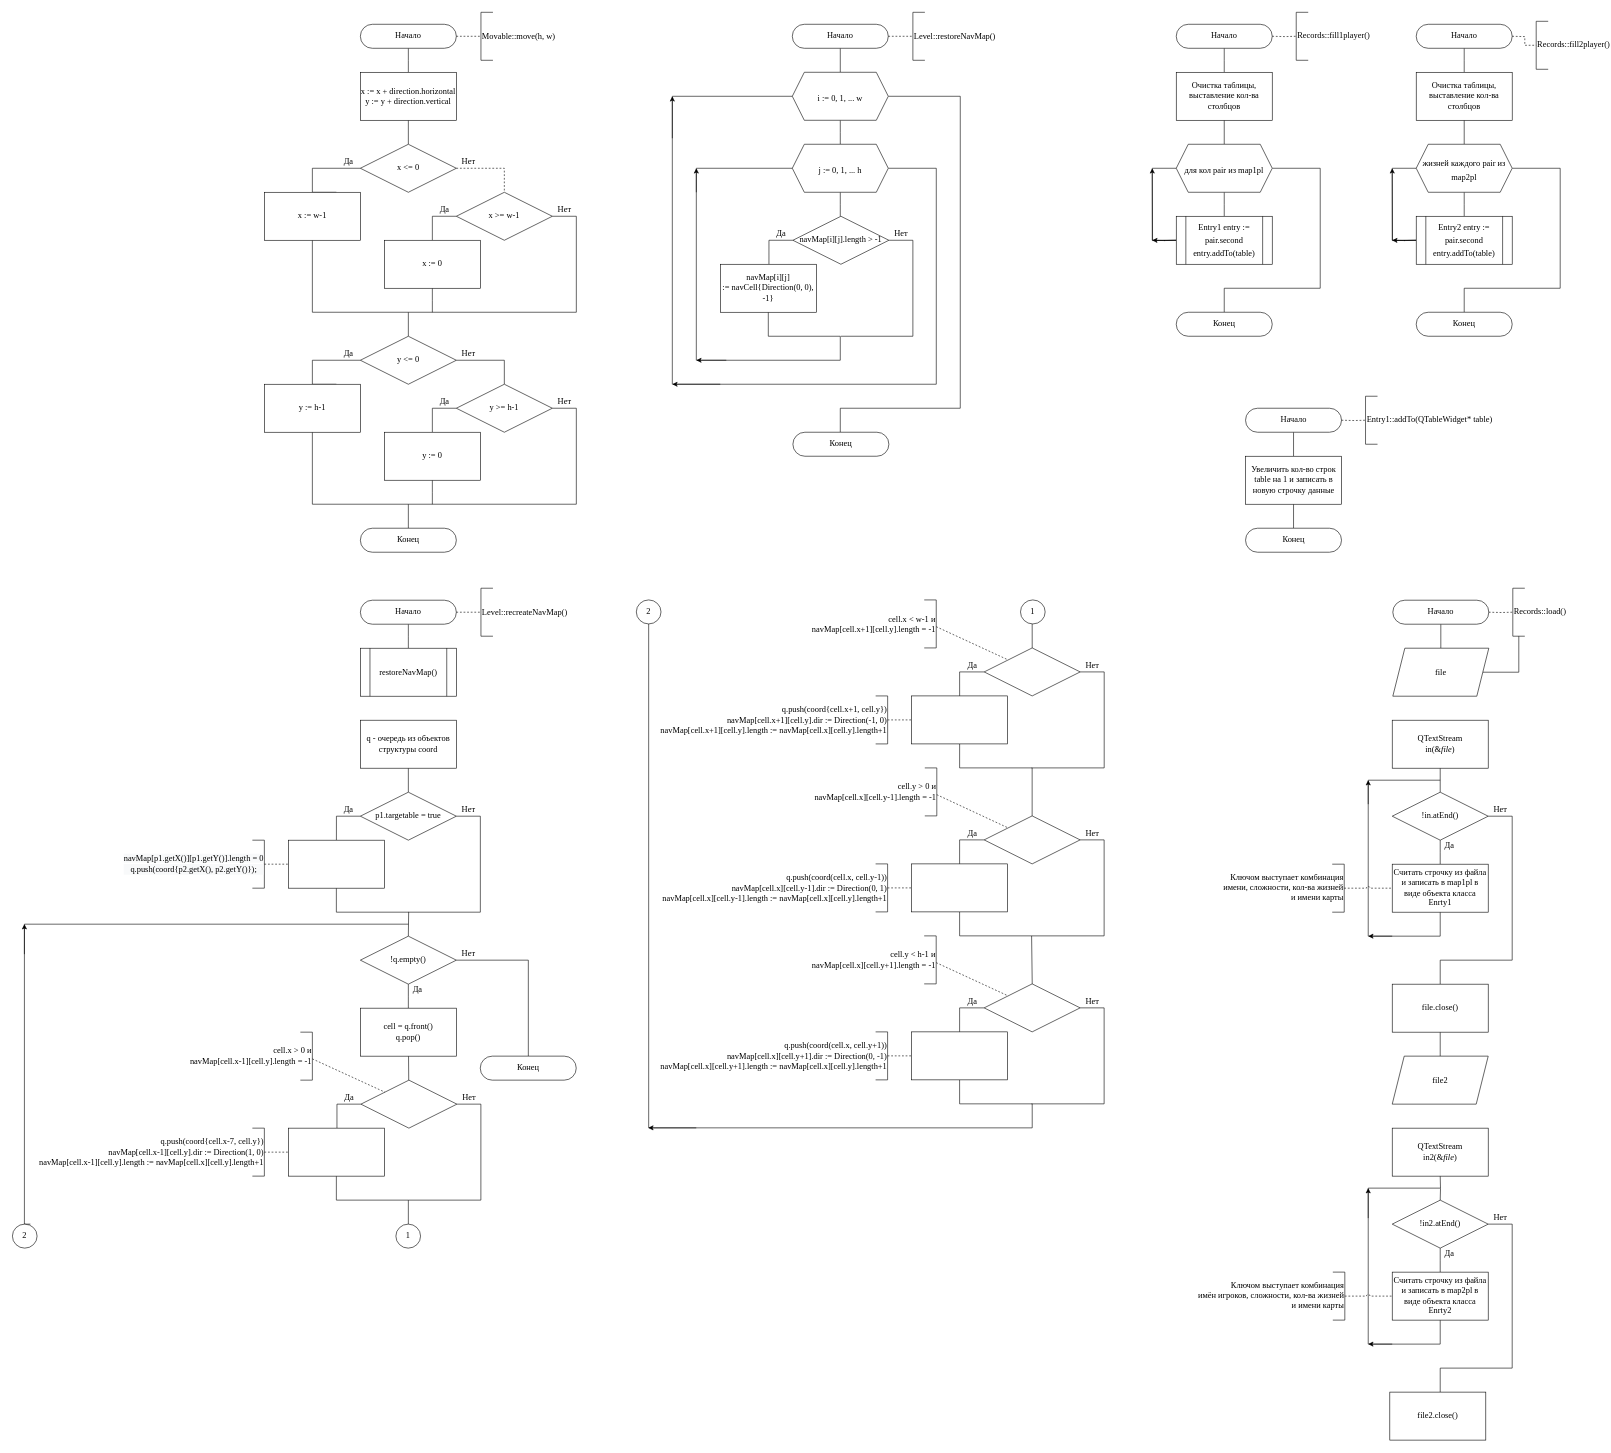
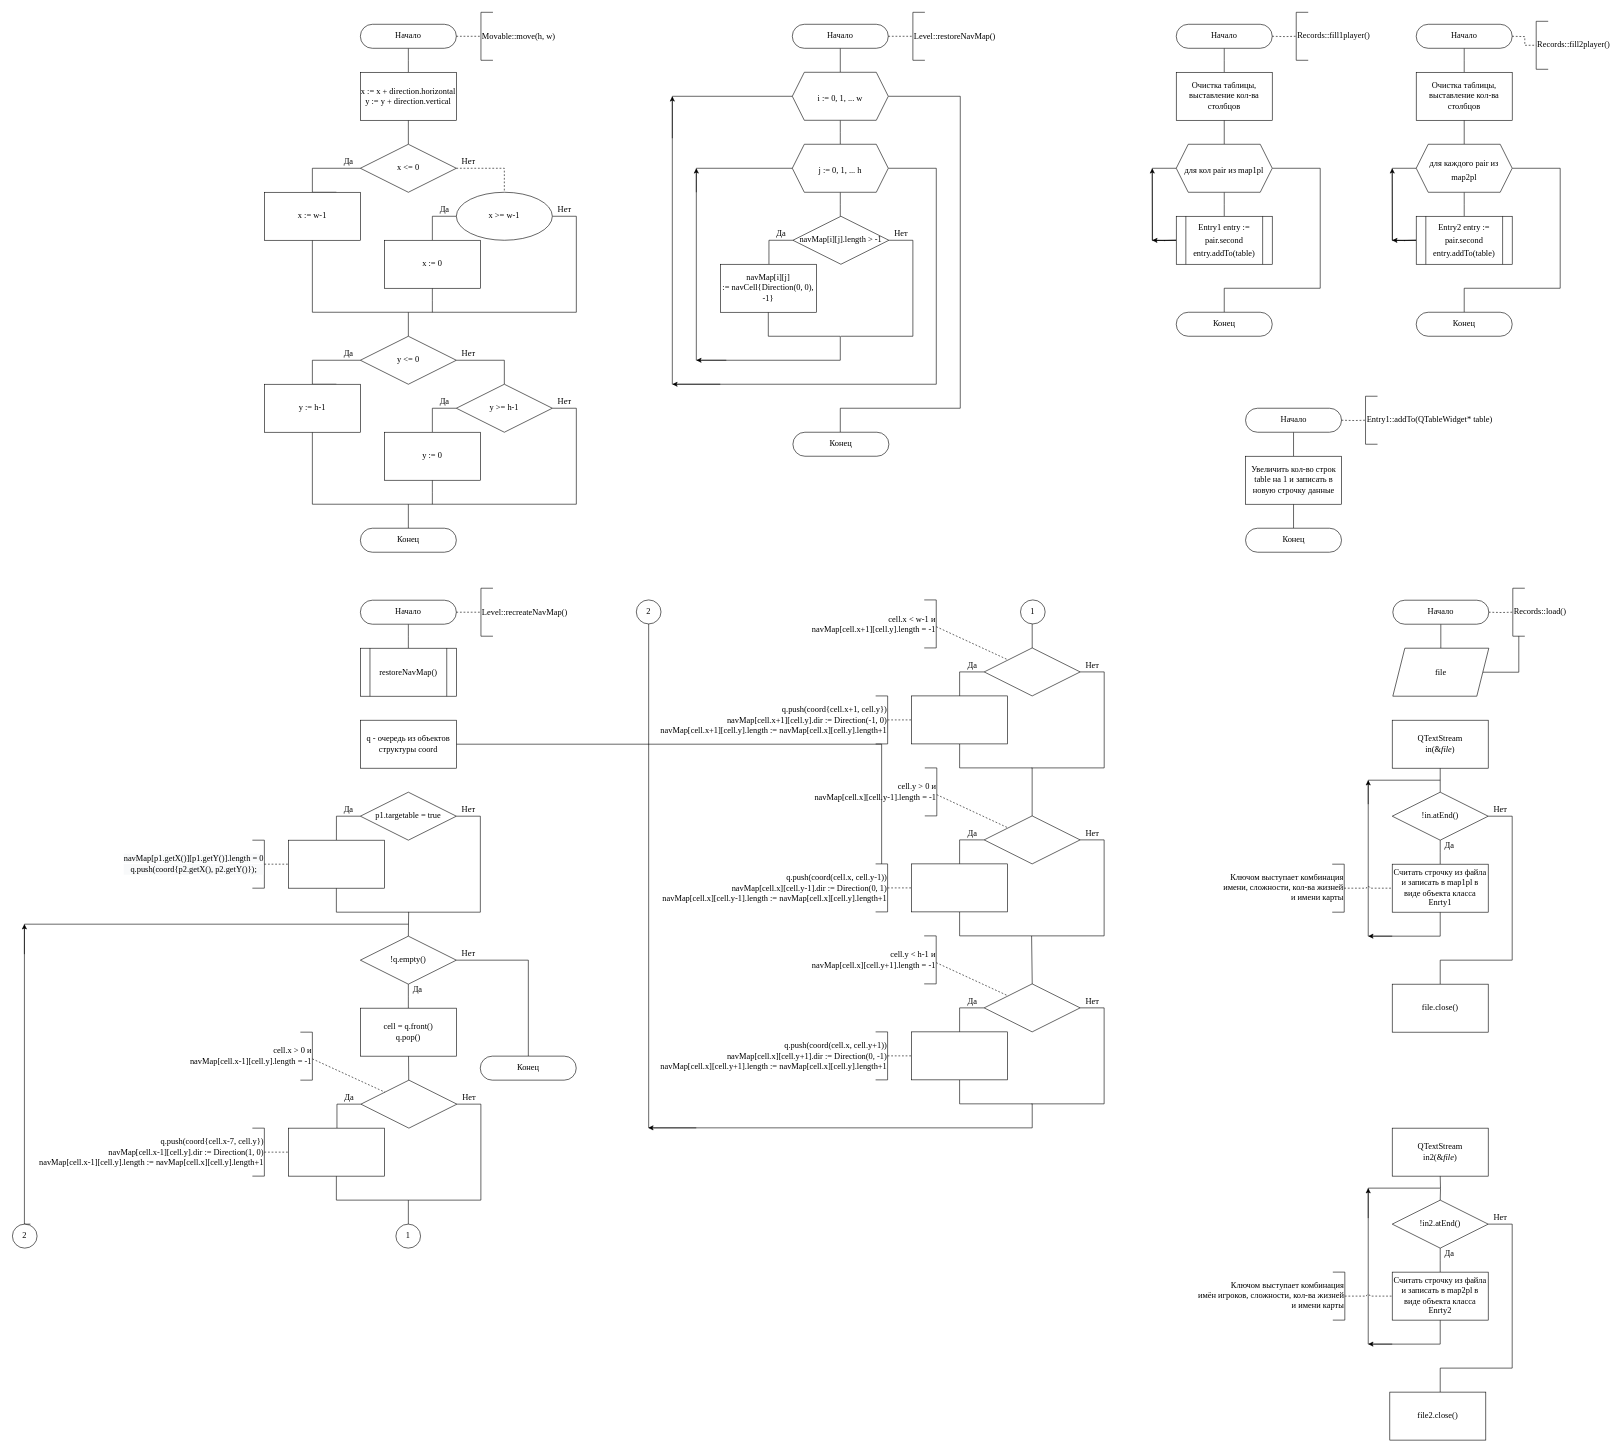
(1464, 168) -> (1464, 168)
(504, 216) -> (504, 216)
(408, 780) -> (664, 744)
(1440, 1044) -> none
(1440, 1080) -> none
